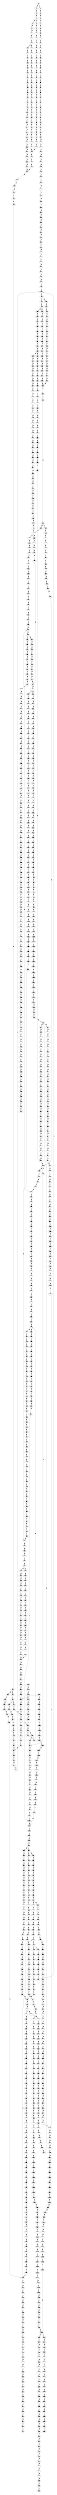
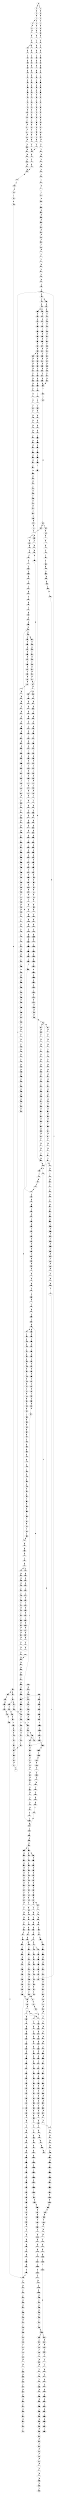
(36, 2011) -> (38, 2014)
